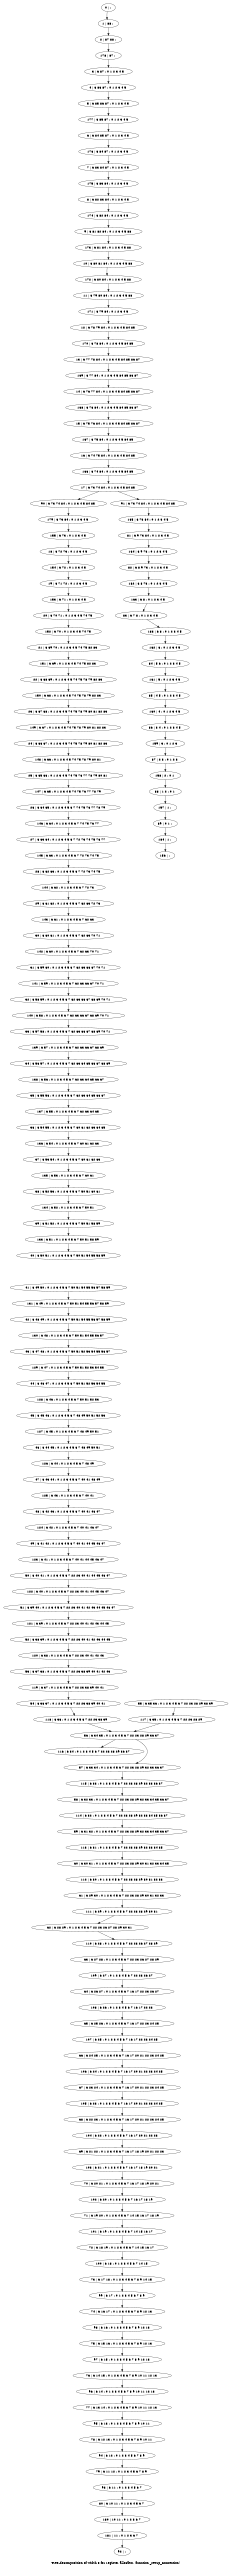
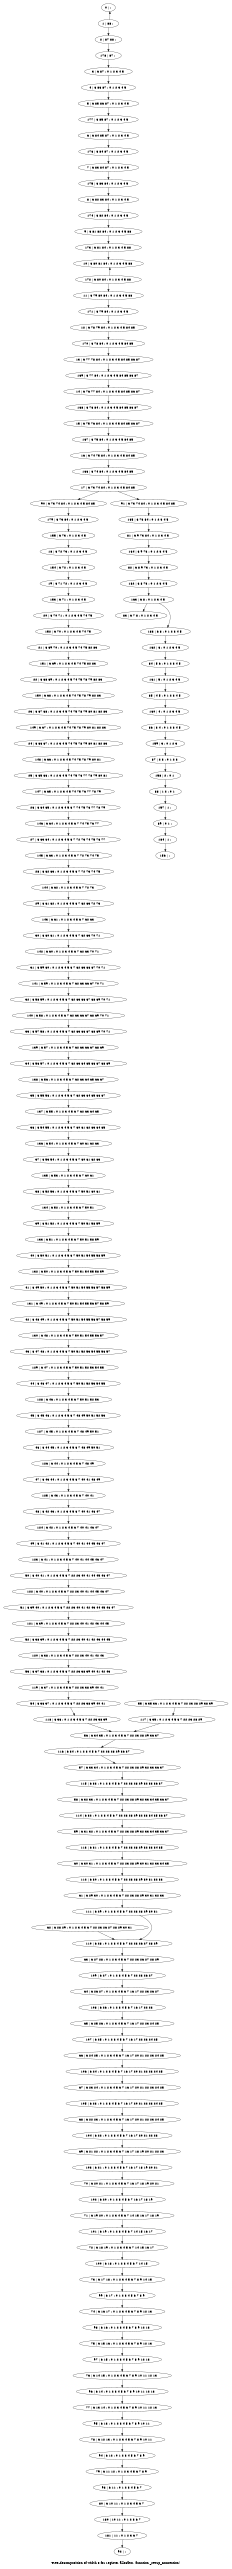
(107, 14) -> (110, 17)
(107, 270) -> (110, 273)
(152, 623) -> (169, 612)
none -> (68, 734)
none -> (68, 1272)
(147, 1750) -> (107, 1759)
(107, 1919) -> (152, 1926)
(122, 2094) -> none
